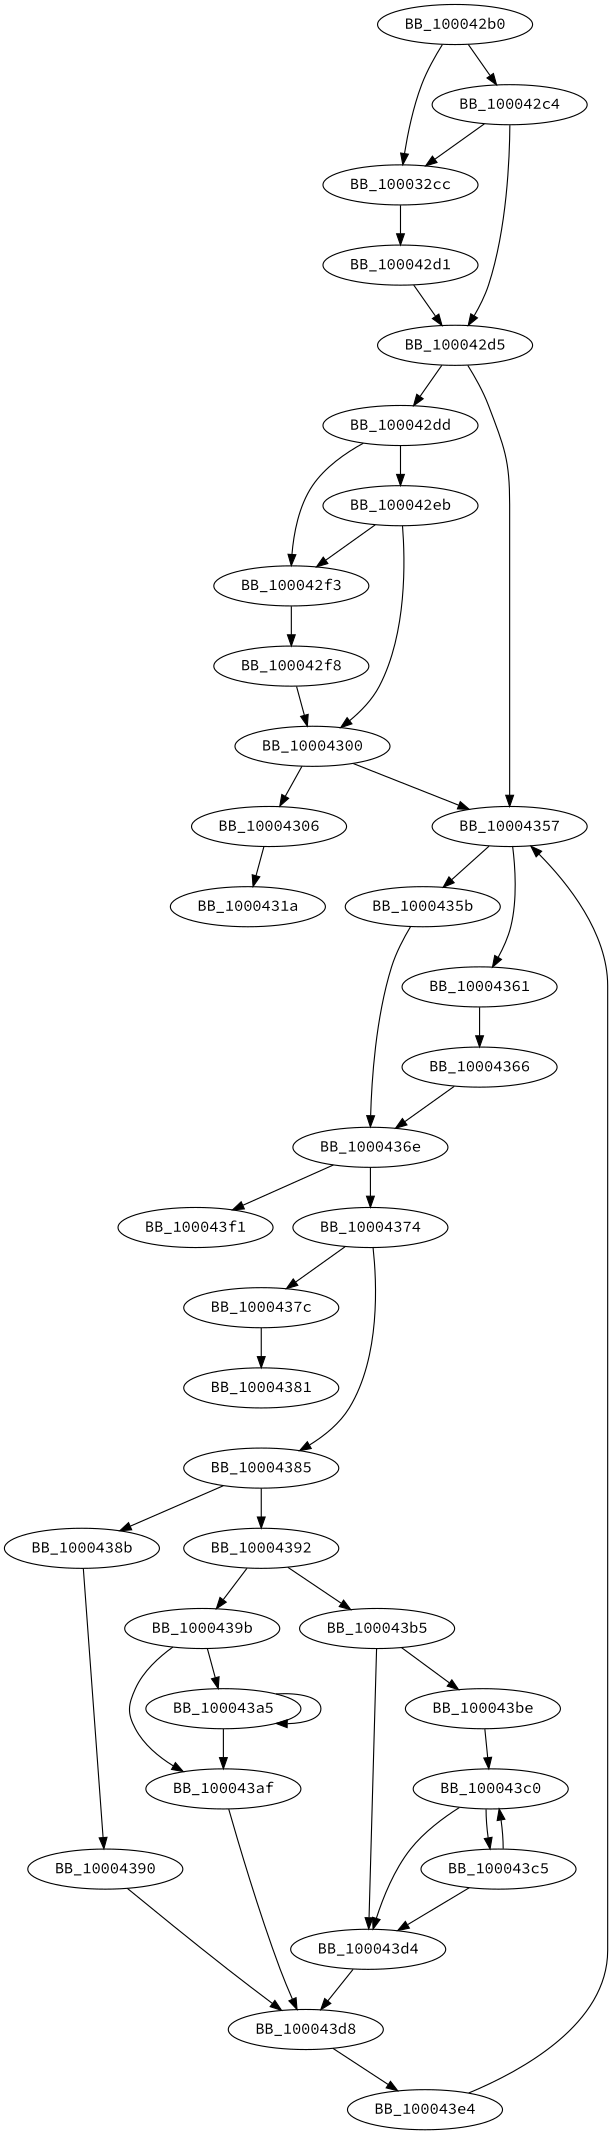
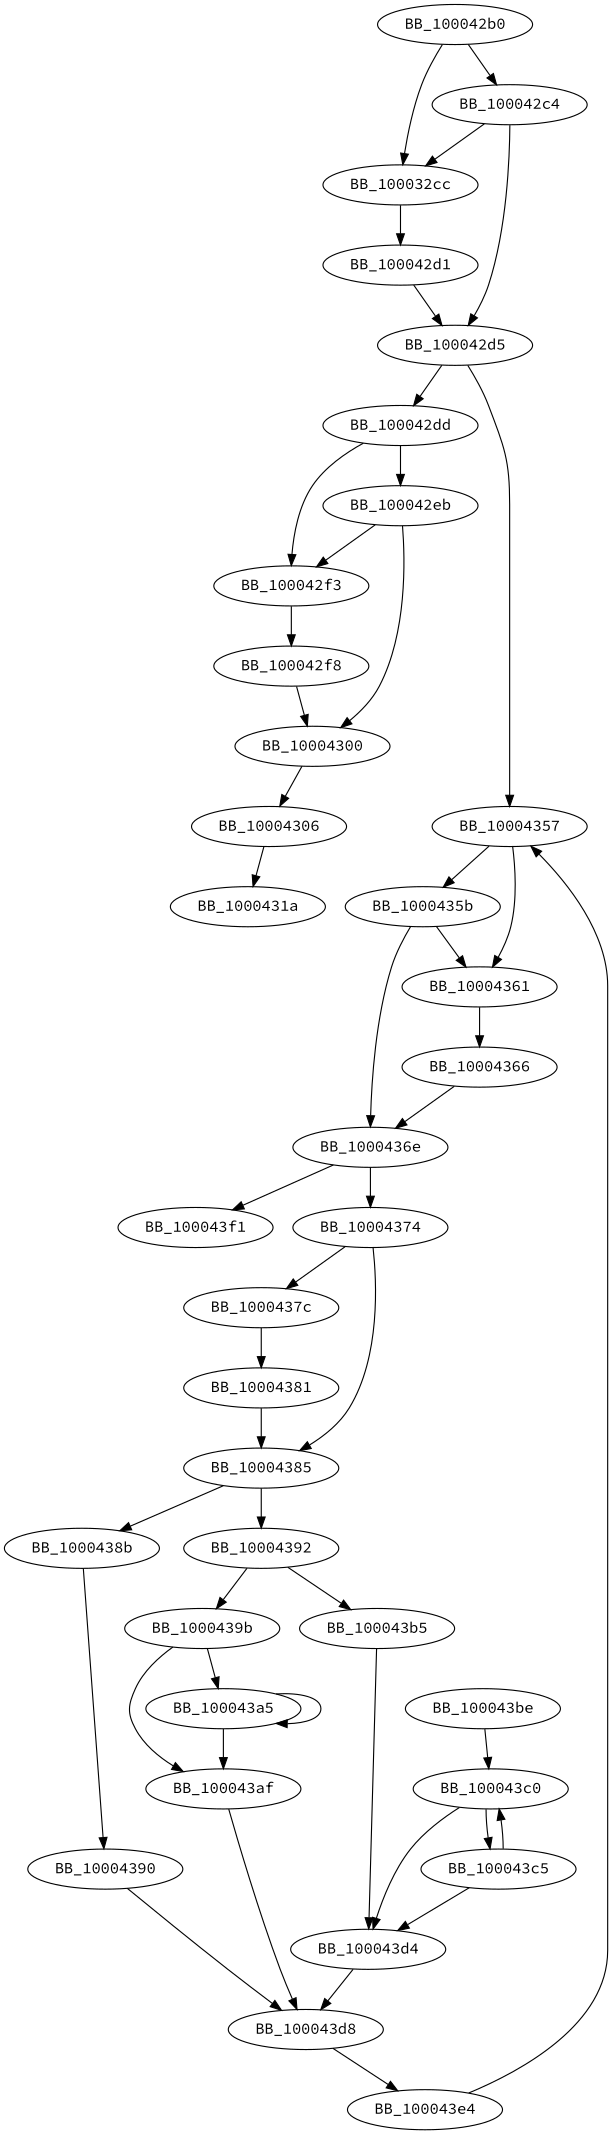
(406, 784) -> none
none -> (448, 942)
none -> (261, 1423)
(425, 1665) -> none
